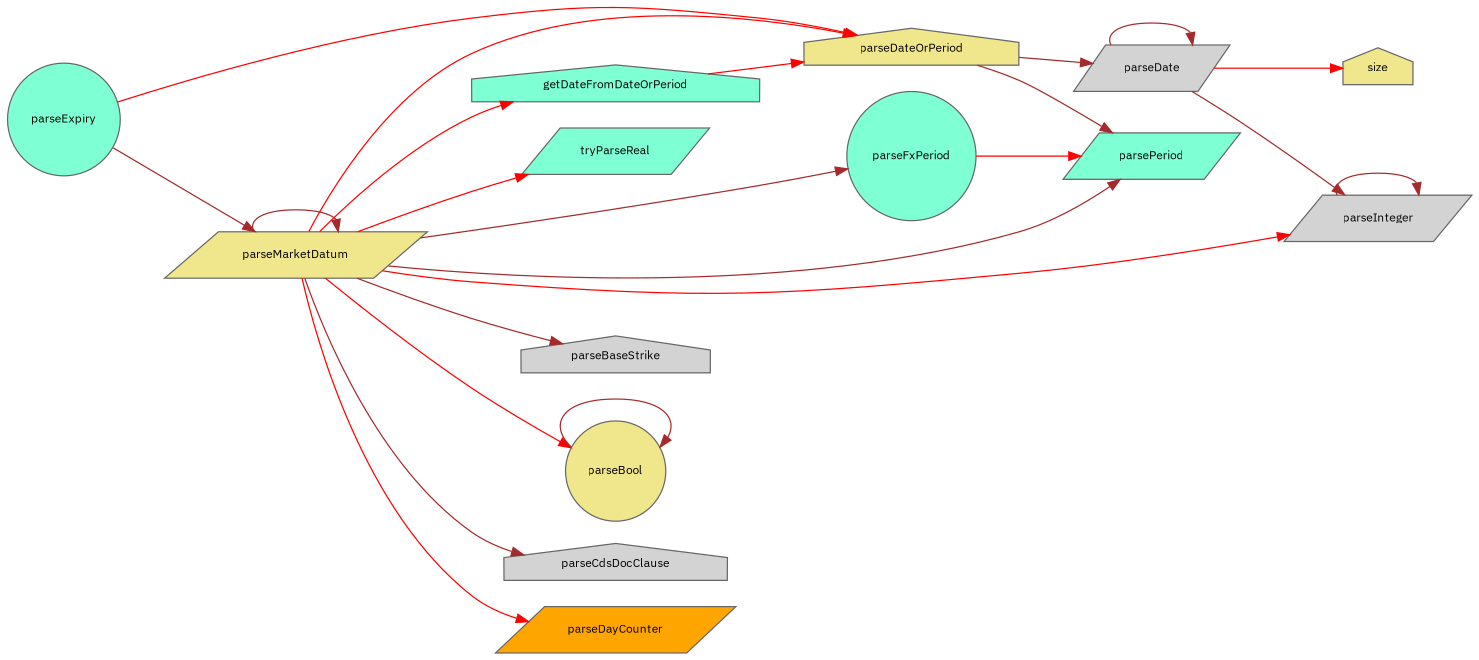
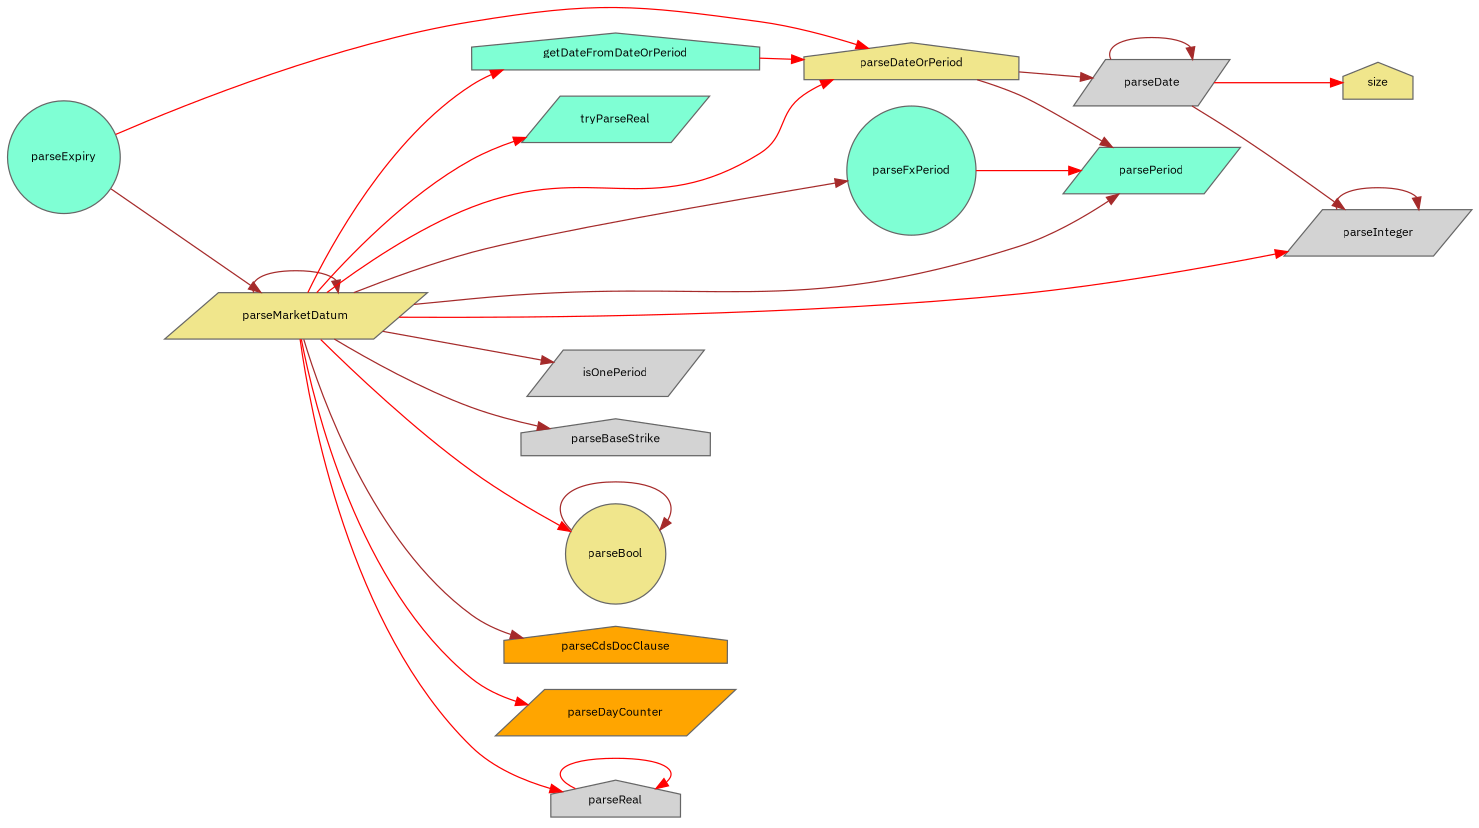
none -> (616, 373)
(616, 564) -> (616, 647)
none -> (616, 801)
